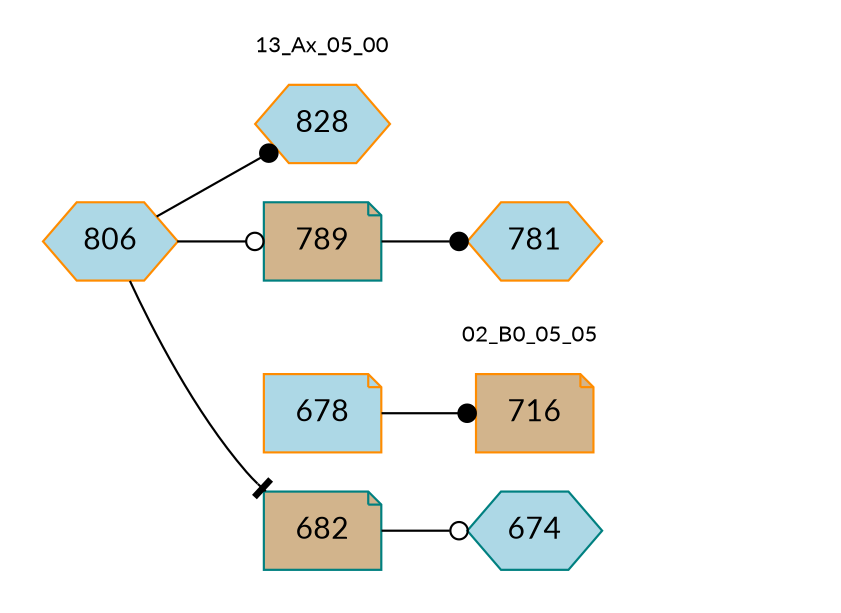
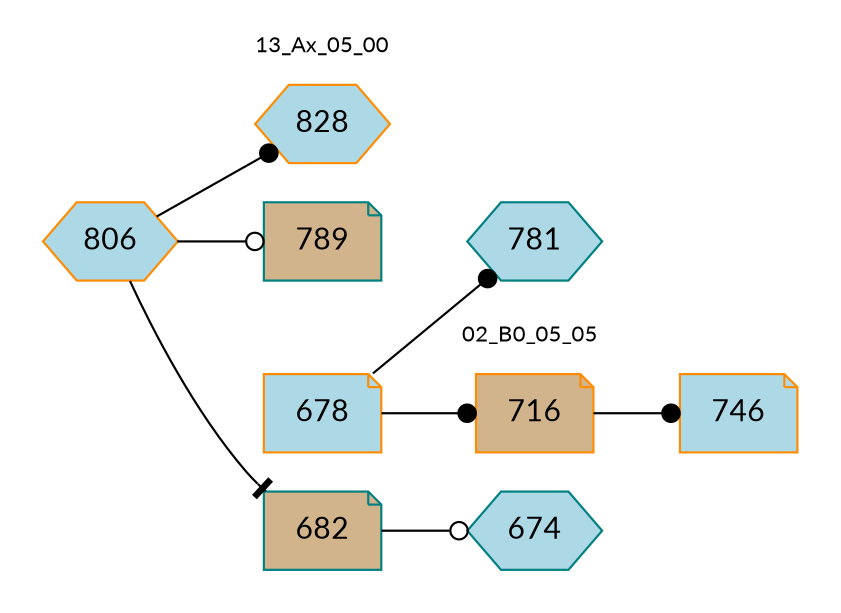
(416, 241) -> (427, 329)
(535, 241) -> (535, 241)
none -> (739, 413)
